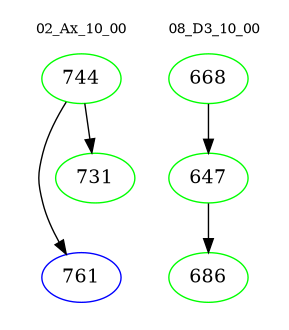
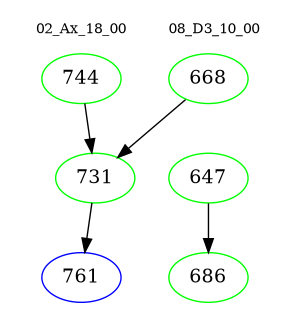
(81, 30) -> (81, 30)
(208, 122) -> (167, 115)
(39, 171) -> (89, 221)
